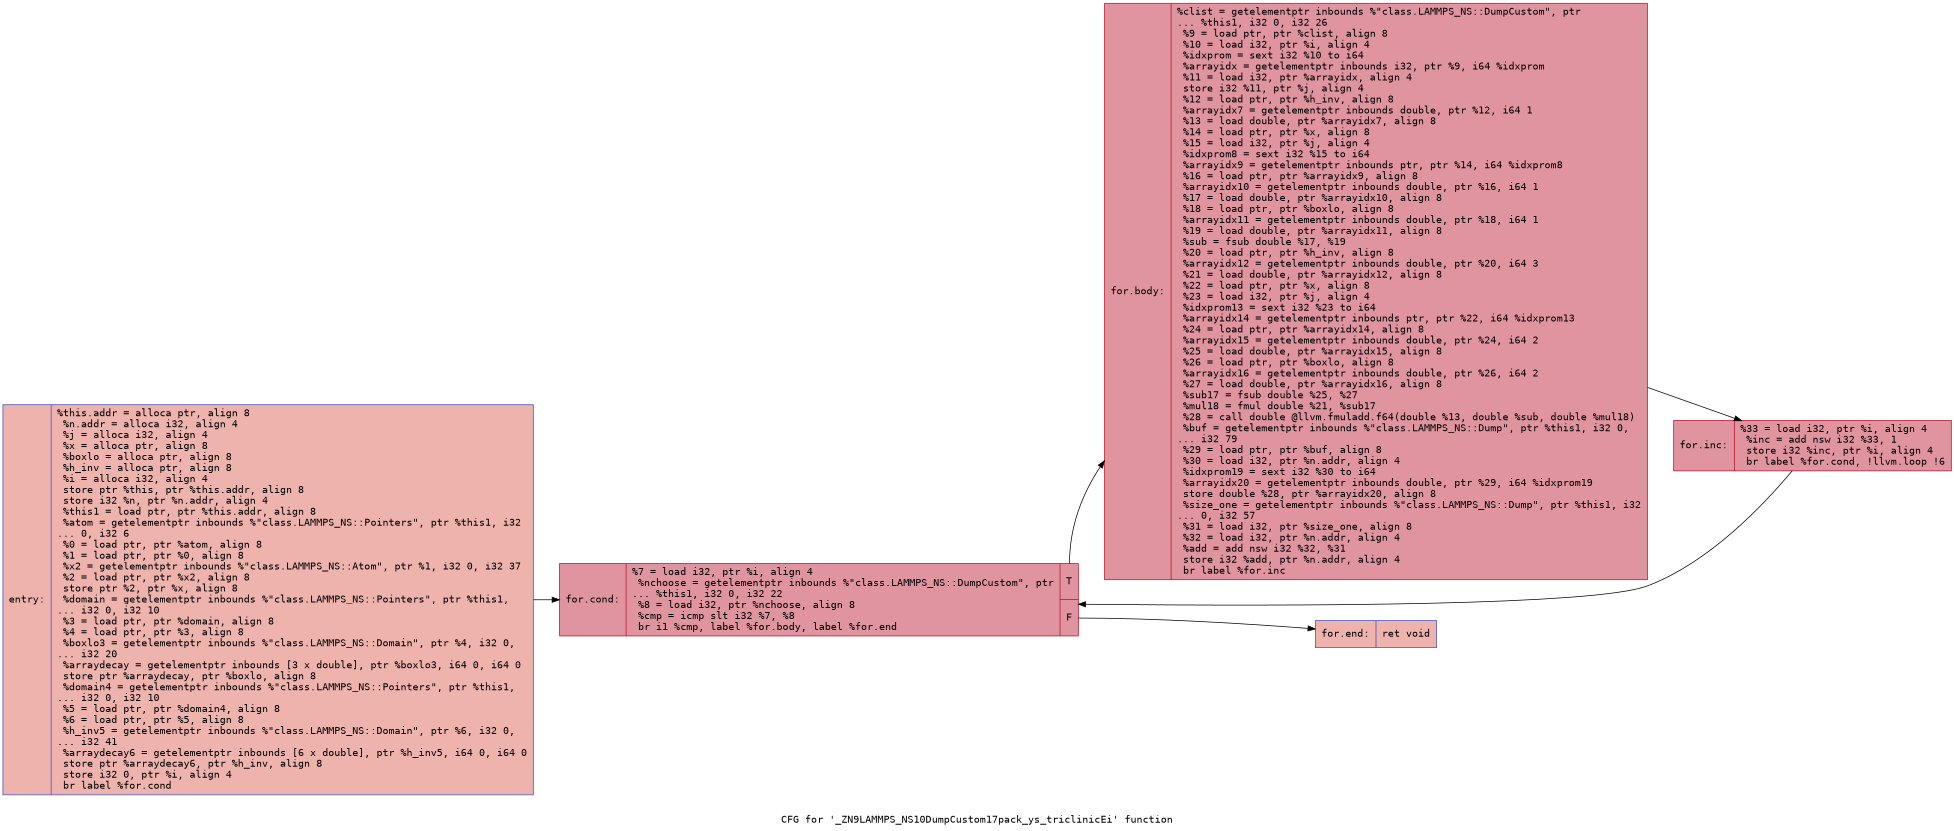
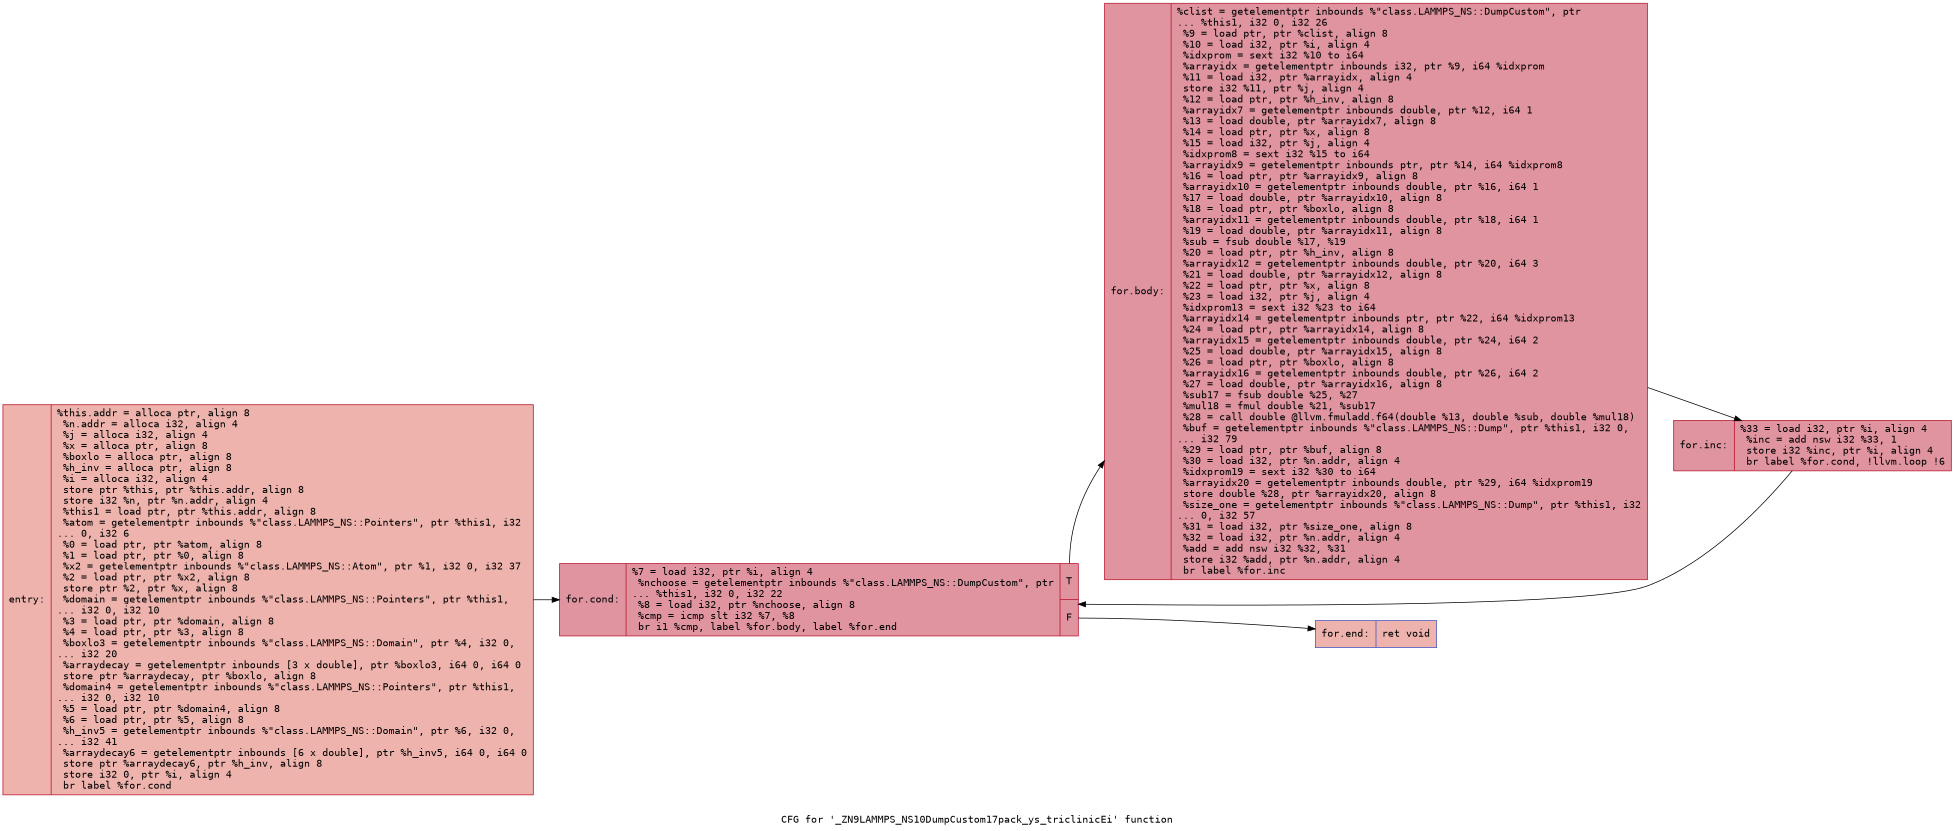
(268, 600) -> (268, 600)
